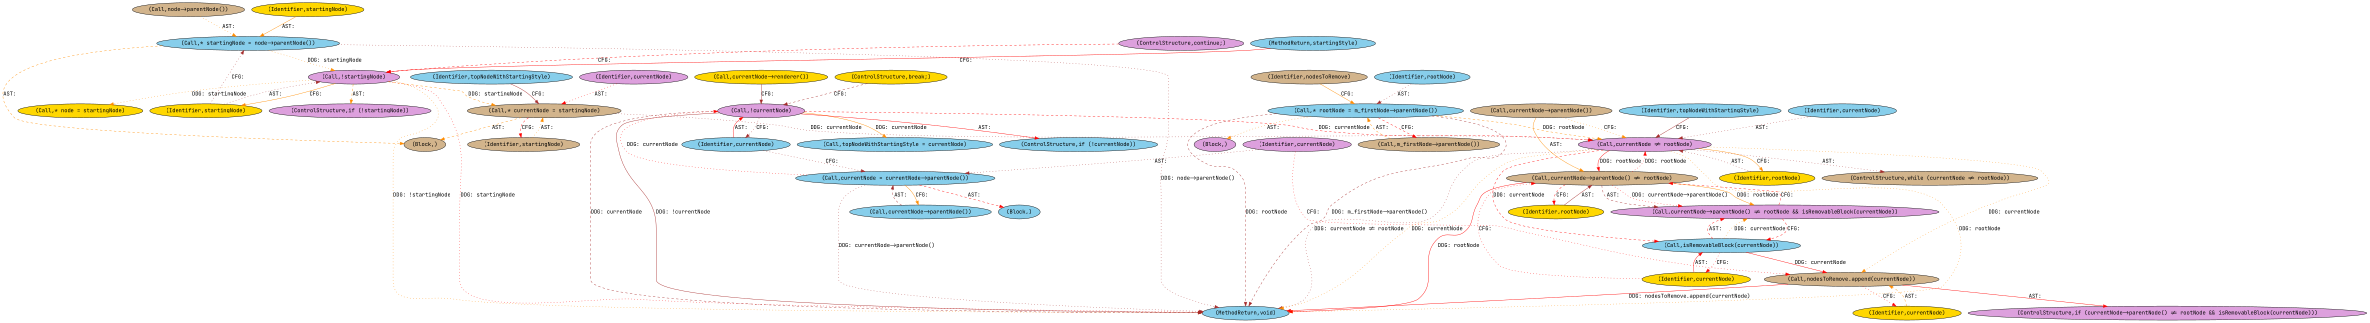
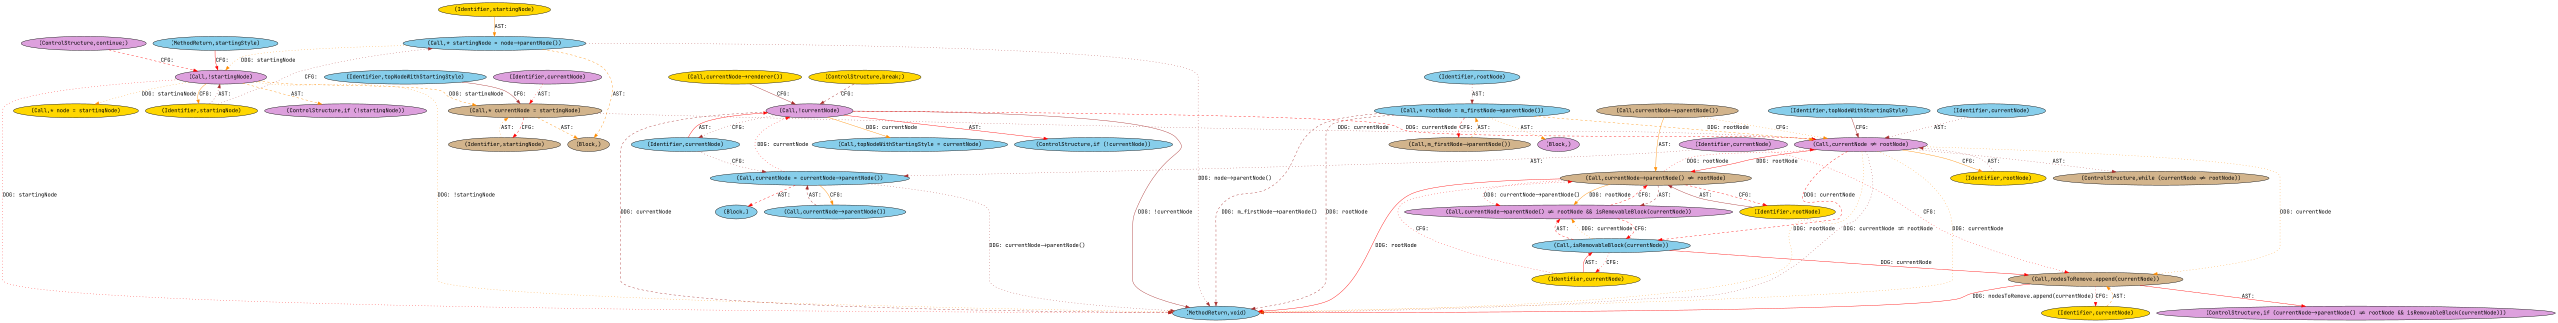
(188, 10) -> none
(1309, 77) -> none
